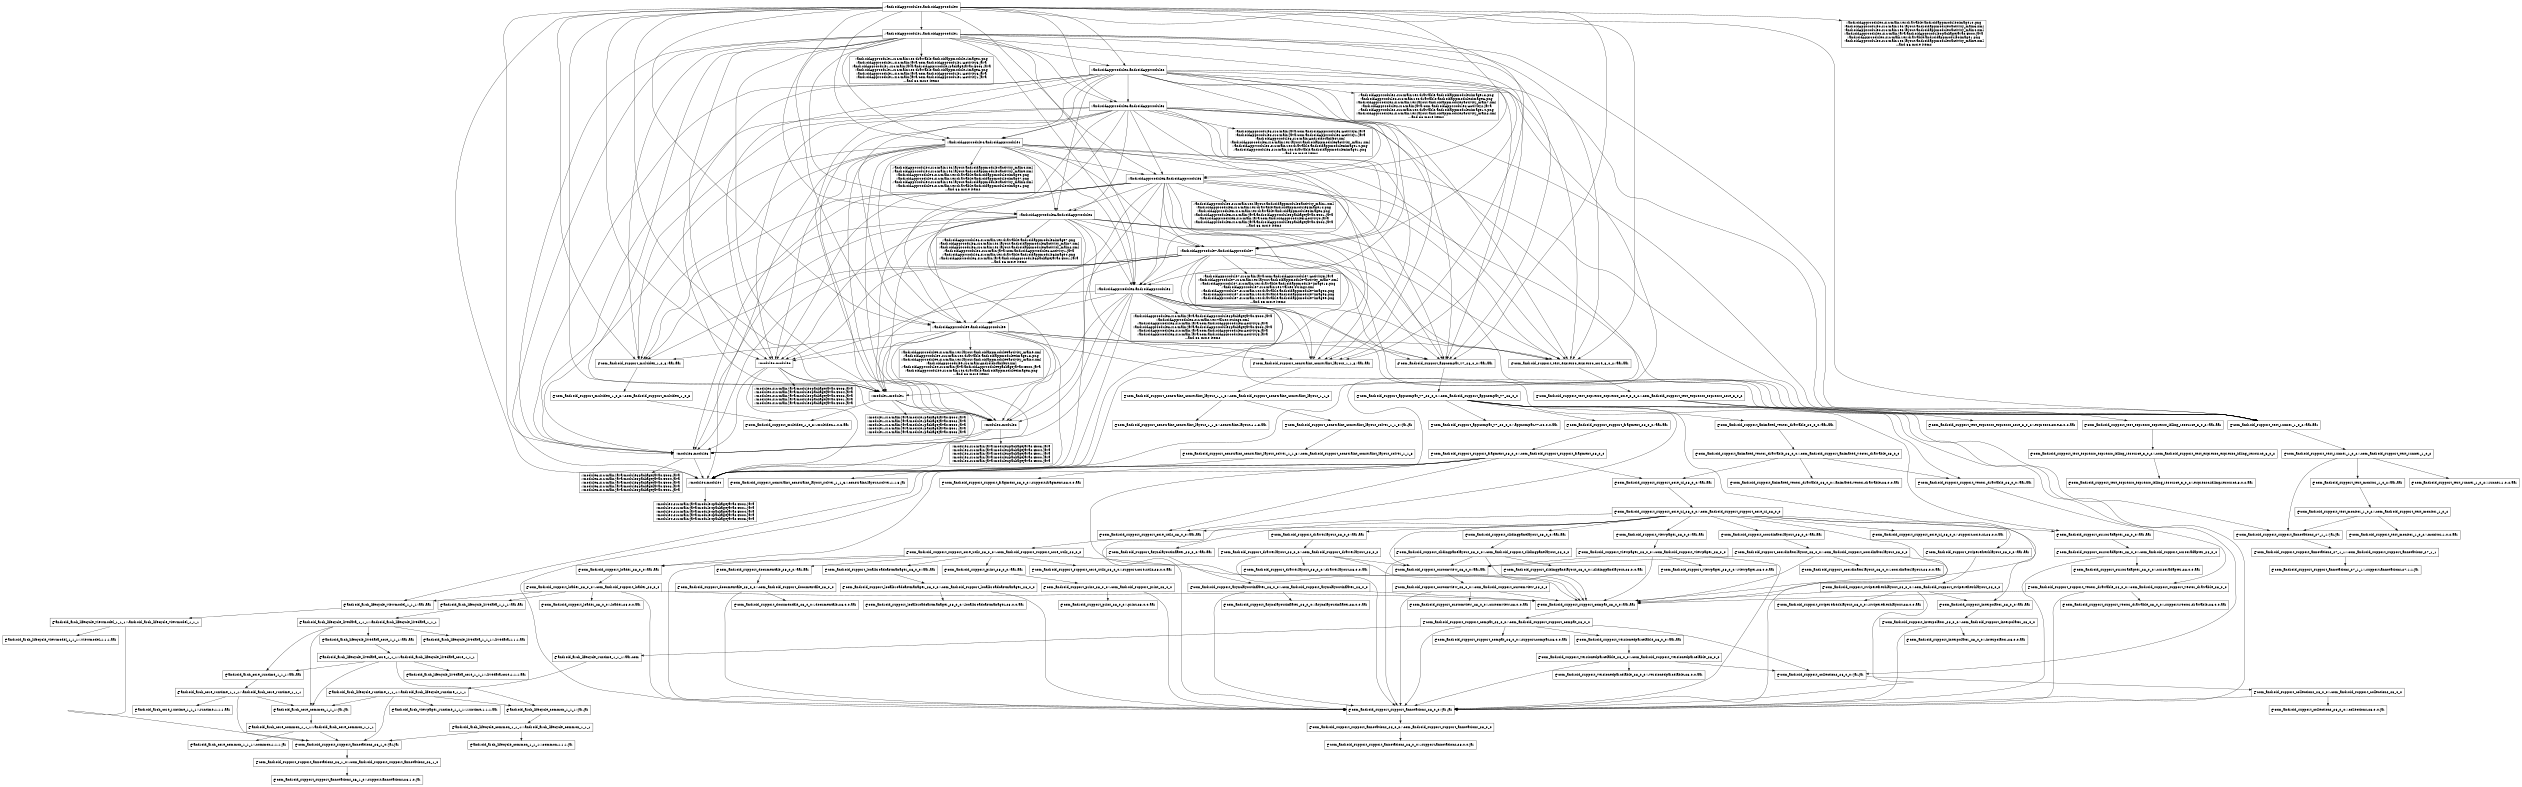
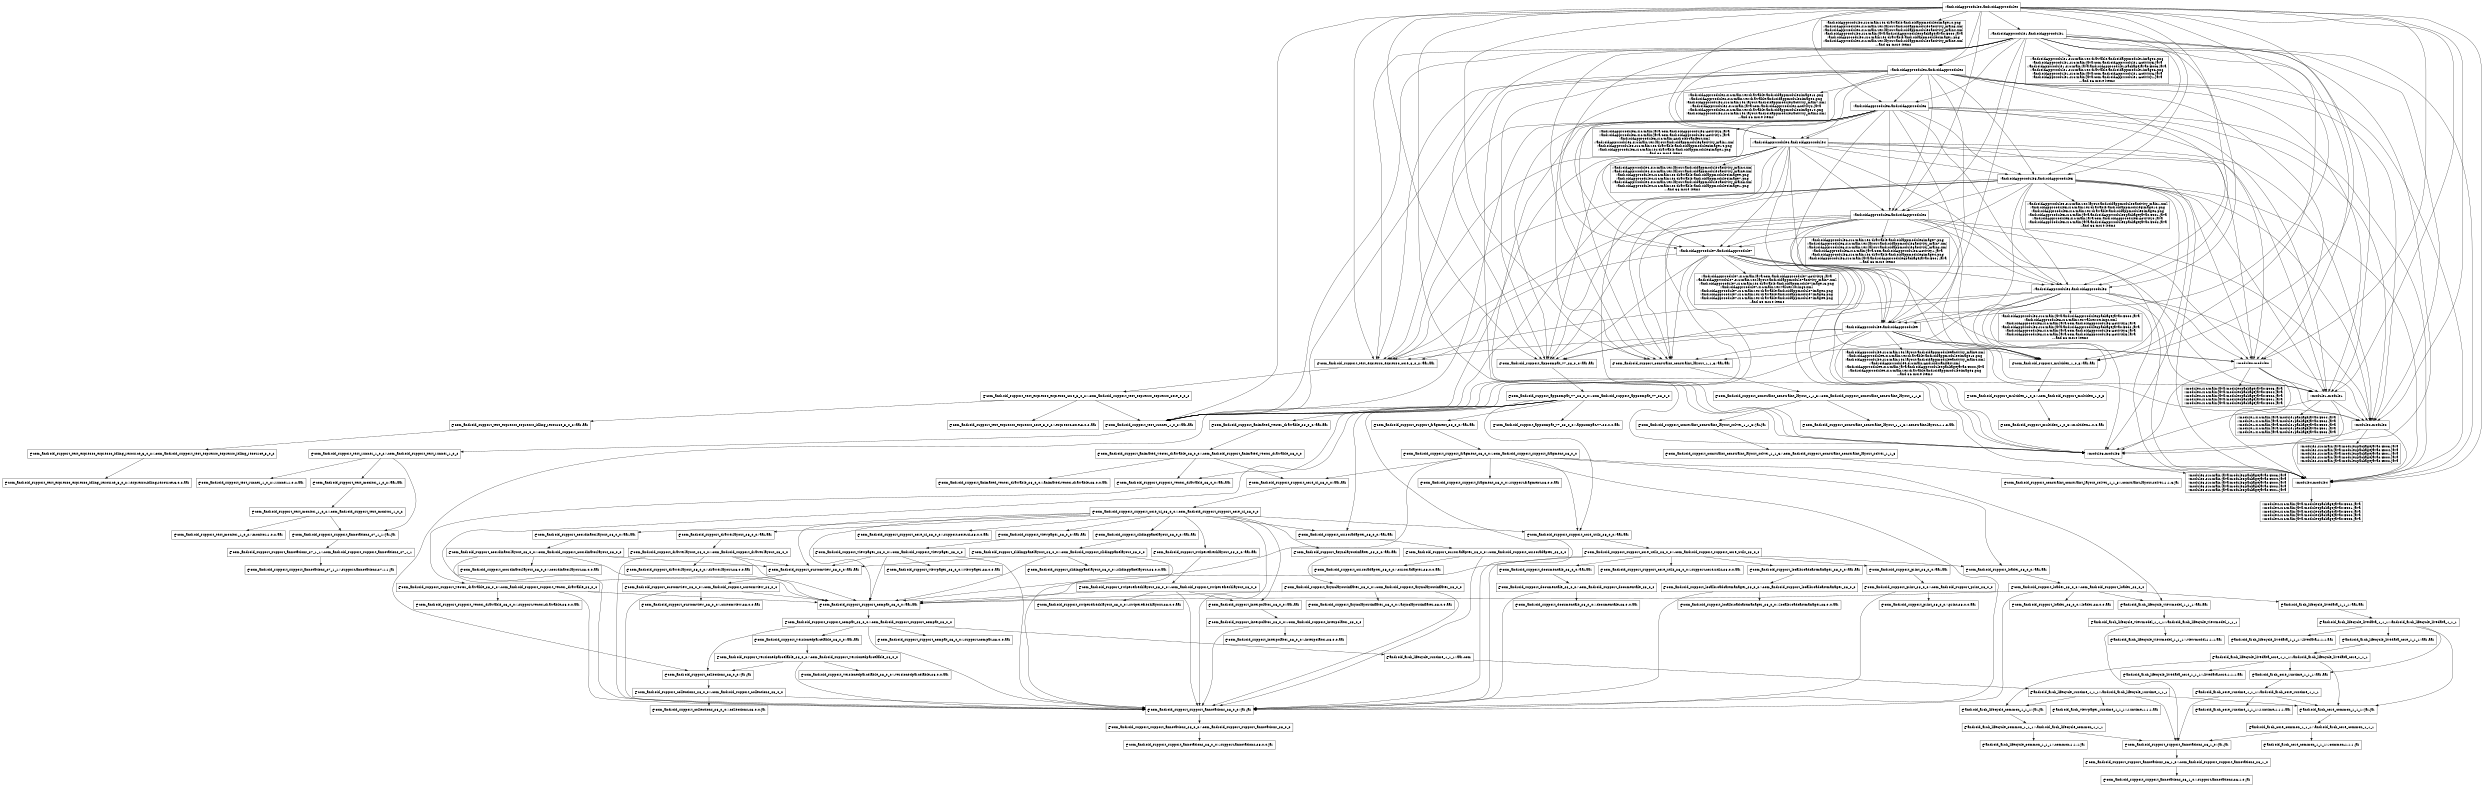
(847, 409) -> (2214, 420)
(1624, 414) -> (1976, 319)
(1060, 457) -> none
